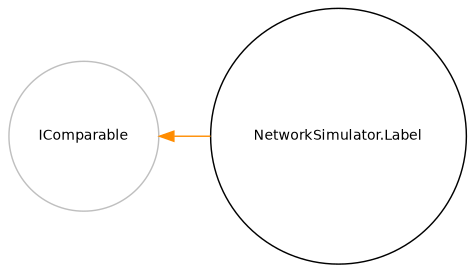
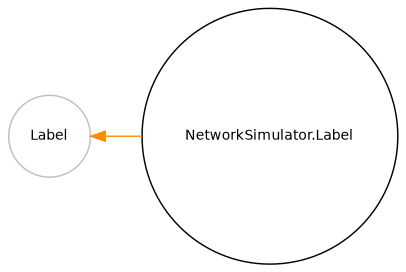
(84, 136) -> (50, 136)
